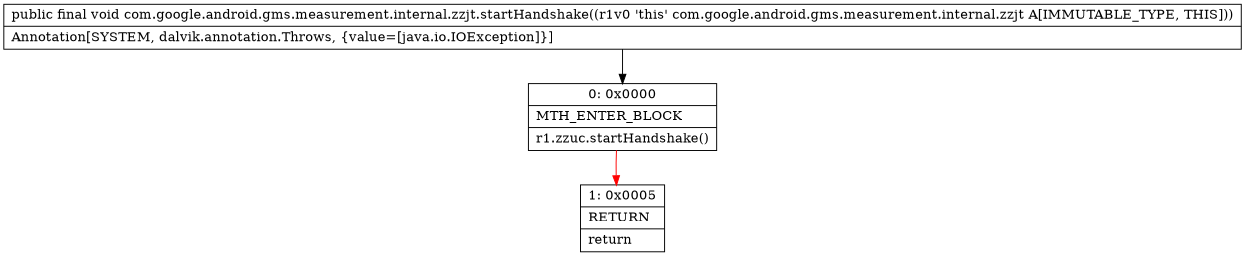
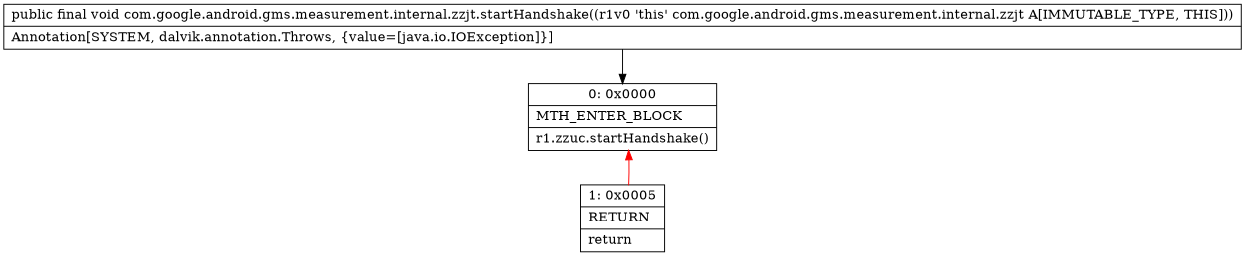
(616, 163) -> (629, 173)
